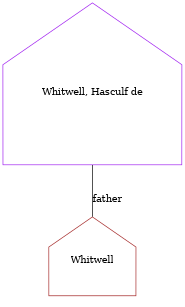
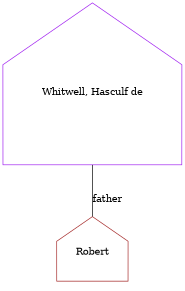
(92, 261) -> (92, 252)
